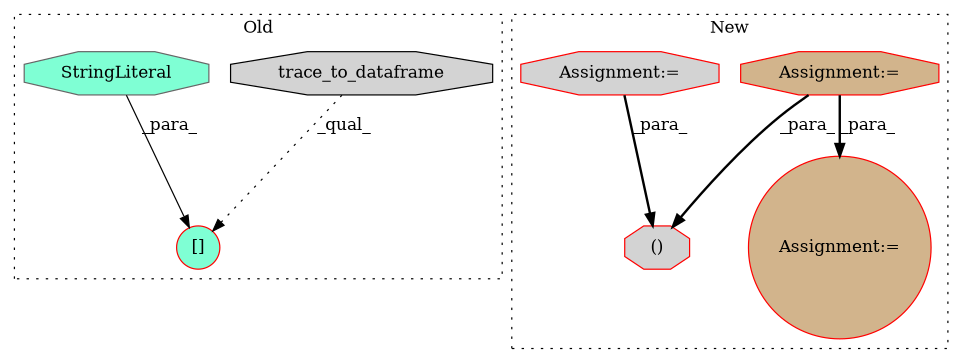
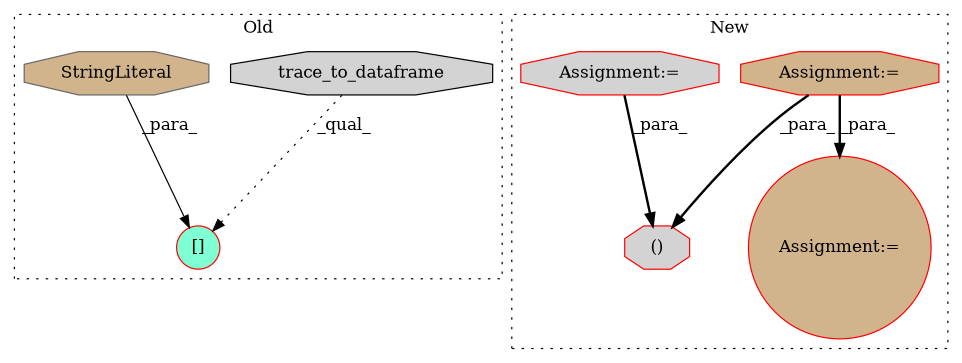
(117, 73) -> (117, 73)
